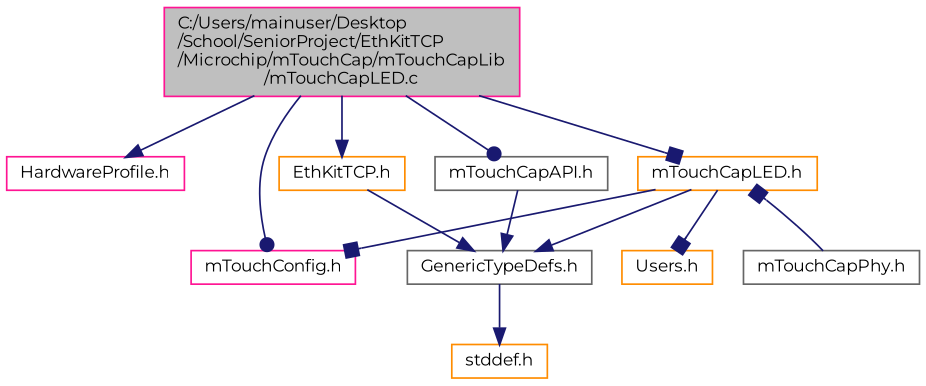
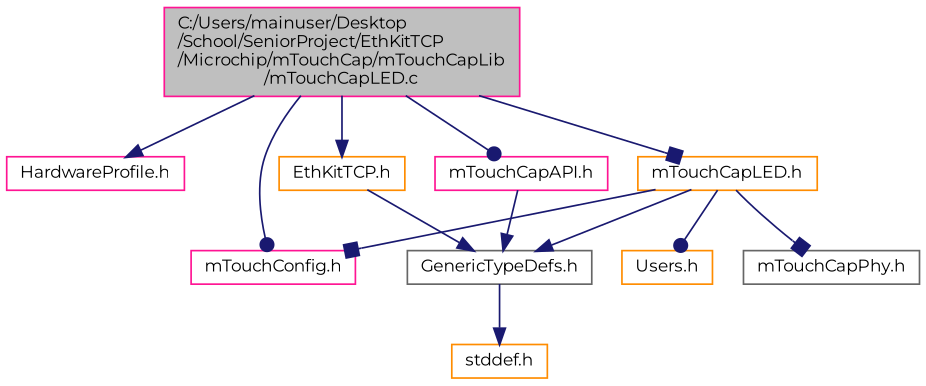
(521, 174) -> (521, 174)
(701, 215) -> (701, 215)
(796, 225) -> (763, 216)
